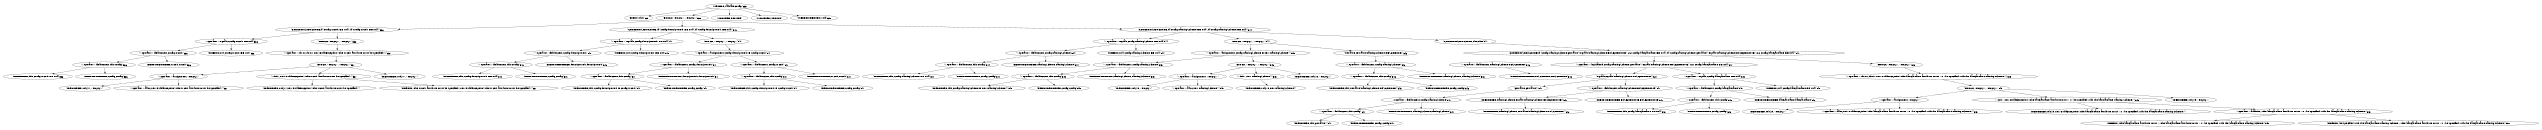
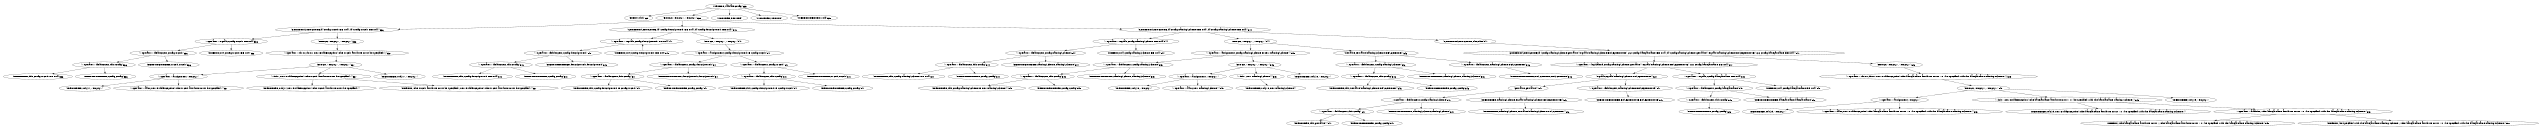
(641, 46) -> (643, 48)
none -> (1434, 59)
(1576, 94) -> none
(1636, 112) -> none
